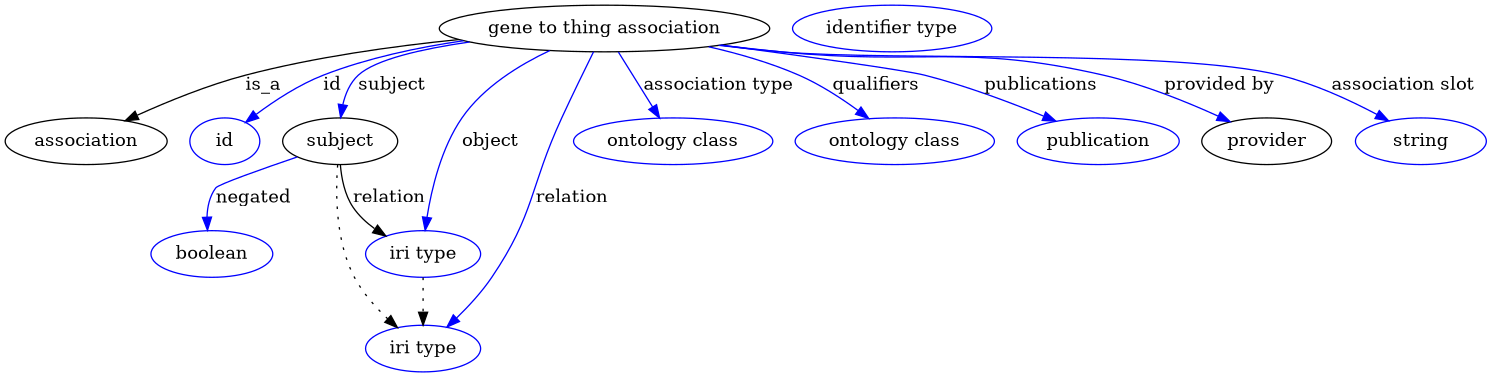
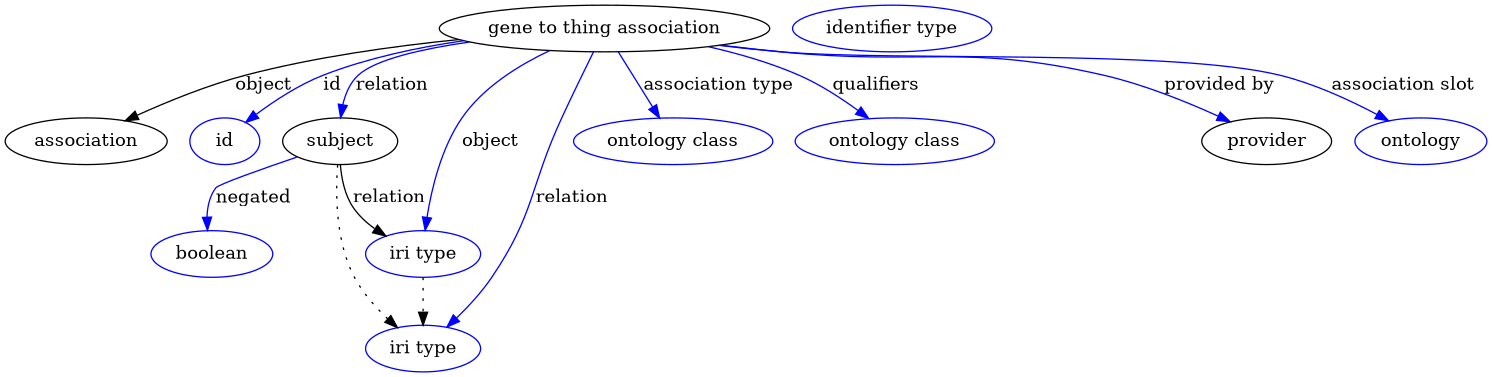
(264, 85) -> (264, 85)
(392, 85) -> (392, 85)
(1098, 141) -> none
(1421, 141) -> (1421, 141)
